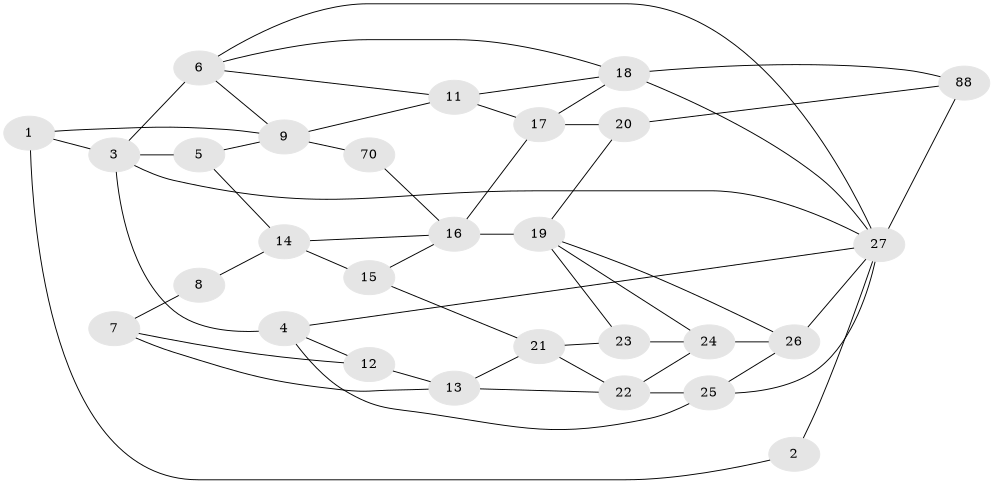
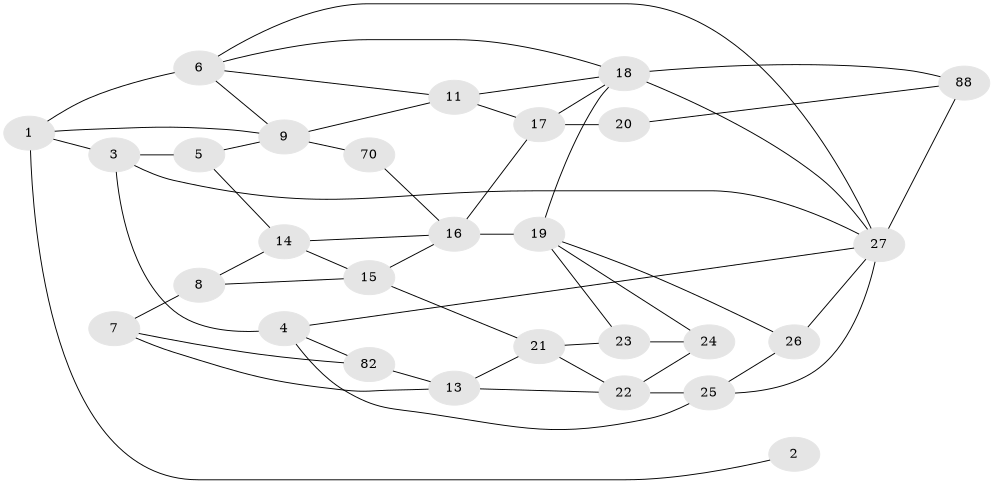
(157, 111) -> (109, 91)
(582, 179) -> (571, 150)
none -> (284, 281)
(752, 342) -> none
(837, 360) -> none
(369, 365) -> (369, 365)
